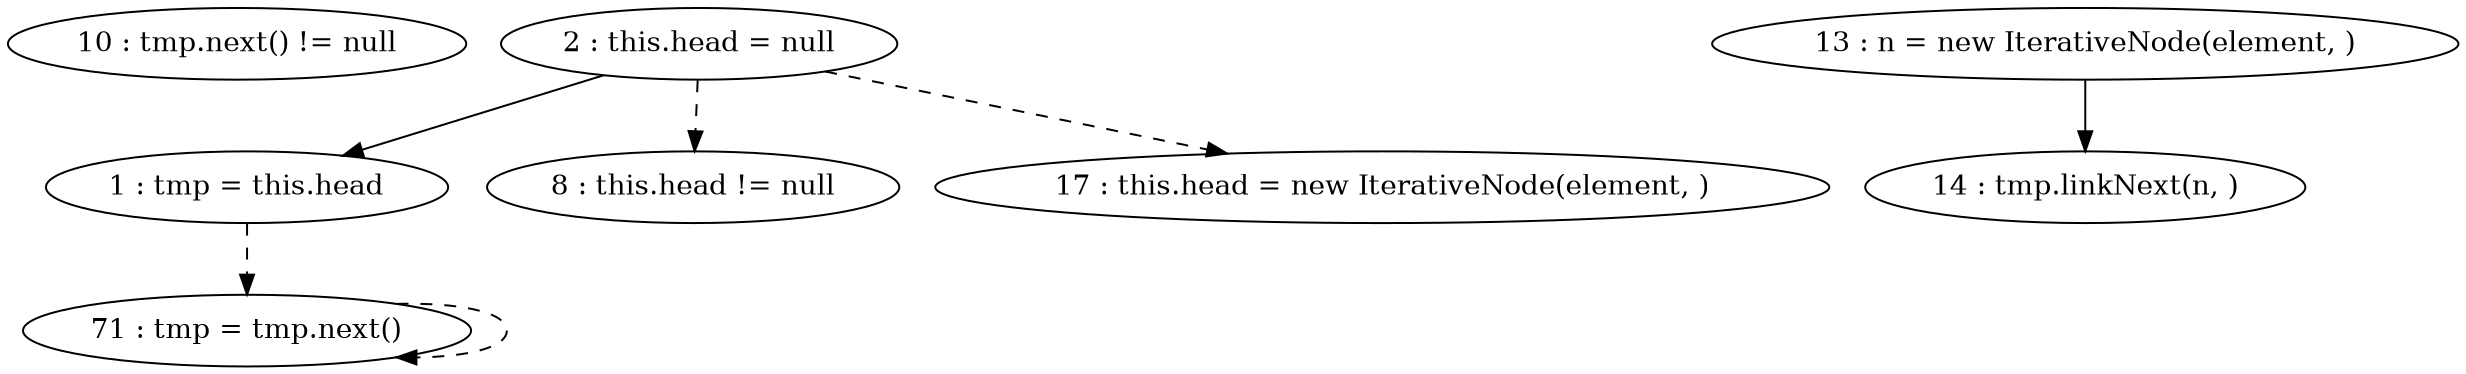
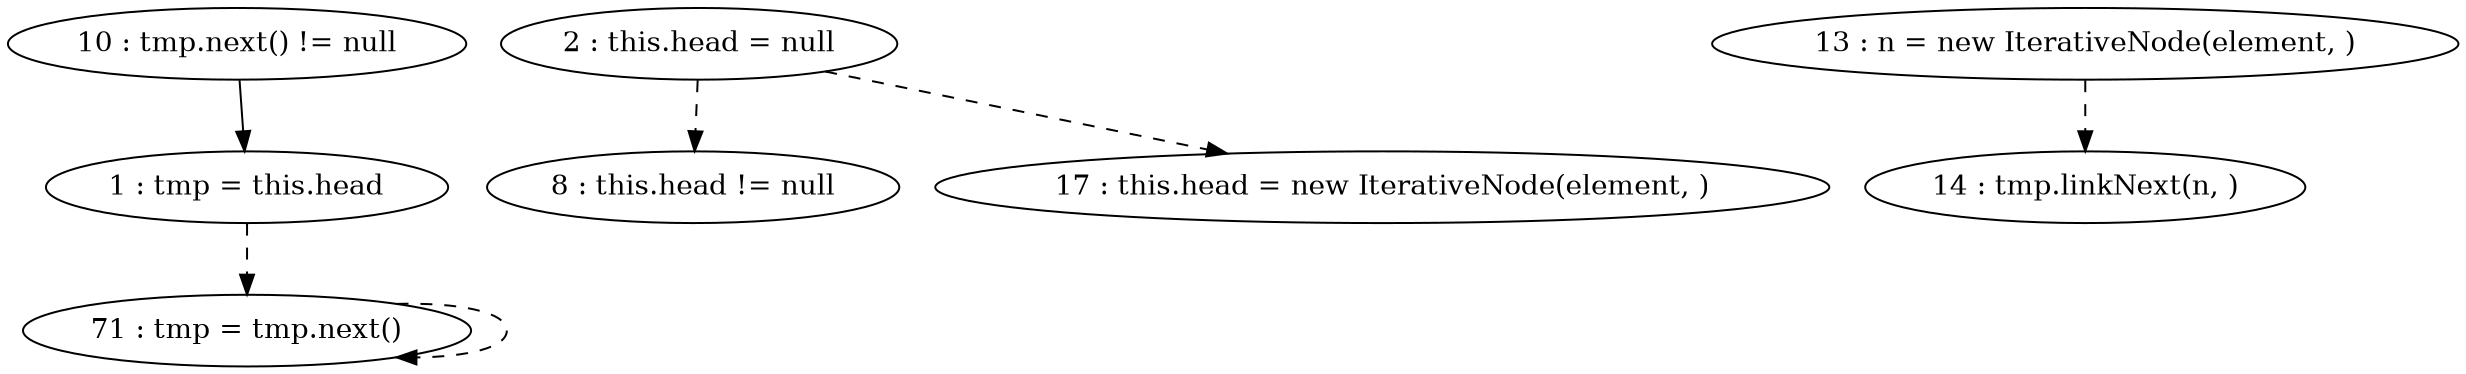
(2085, 106) -> (2085, 106)
(483, 113) -> (241, 106)
